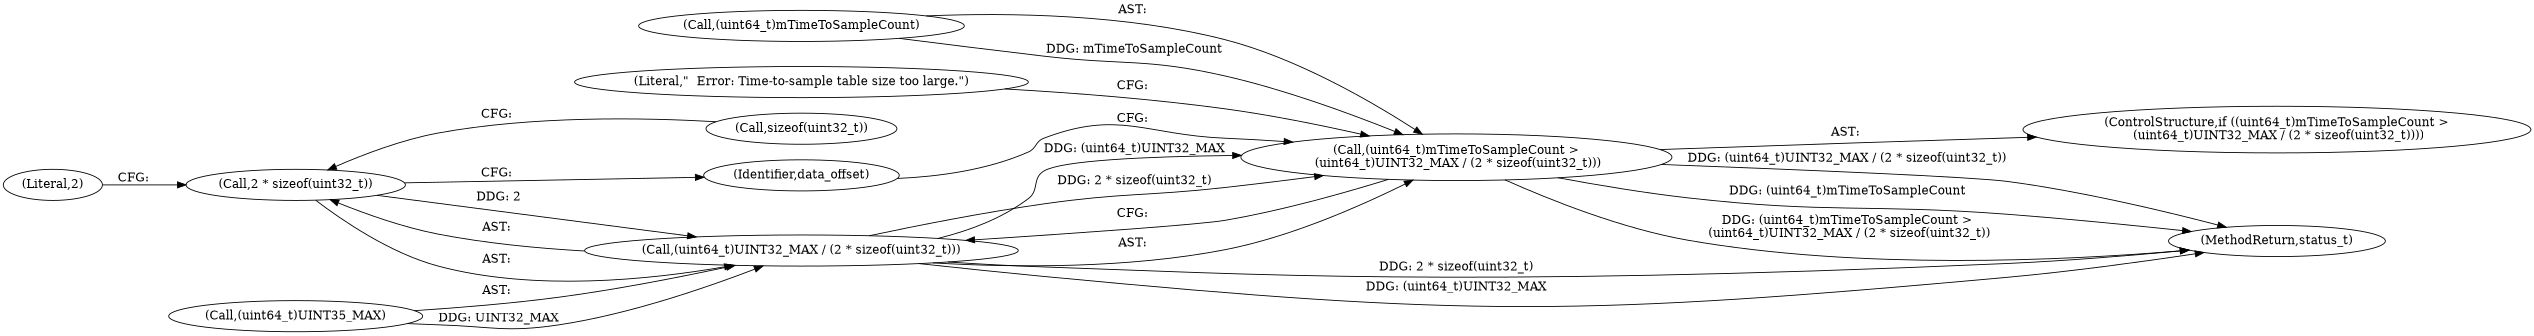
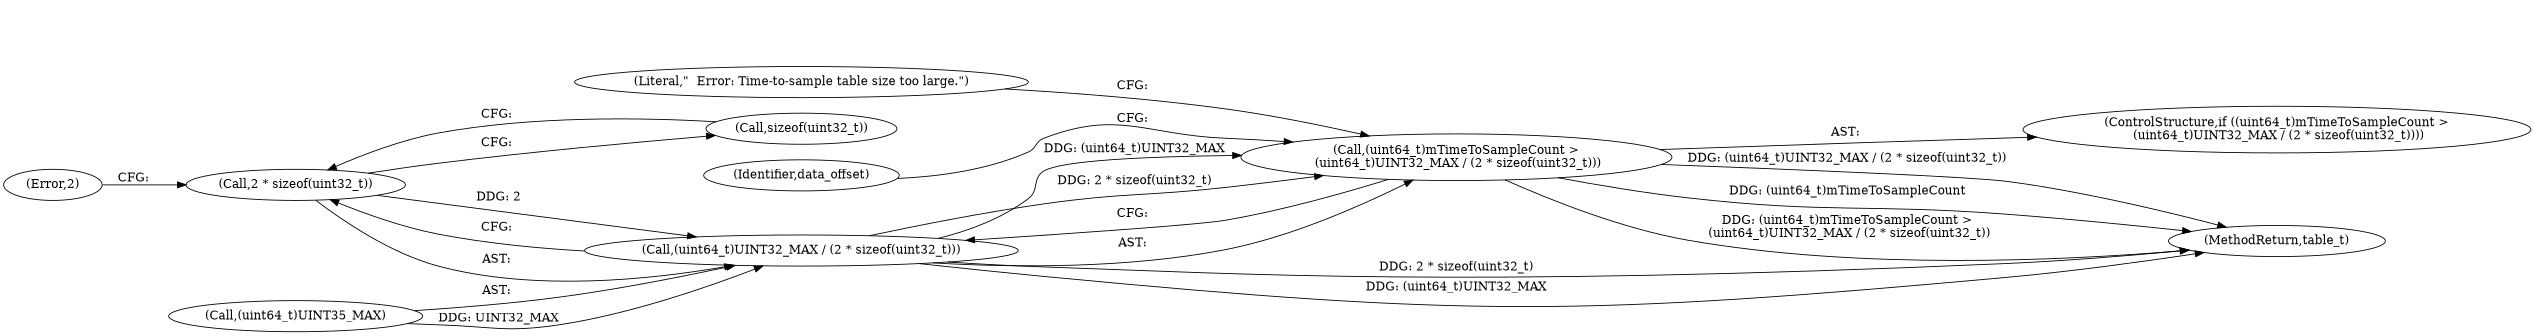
(801, 26) -> none
(550, 180) -> (537, 152)
(53, 185) -> (53, 185)
(499, 228) -> (499, 228)
(2277, 241) -> (2277, 241)
